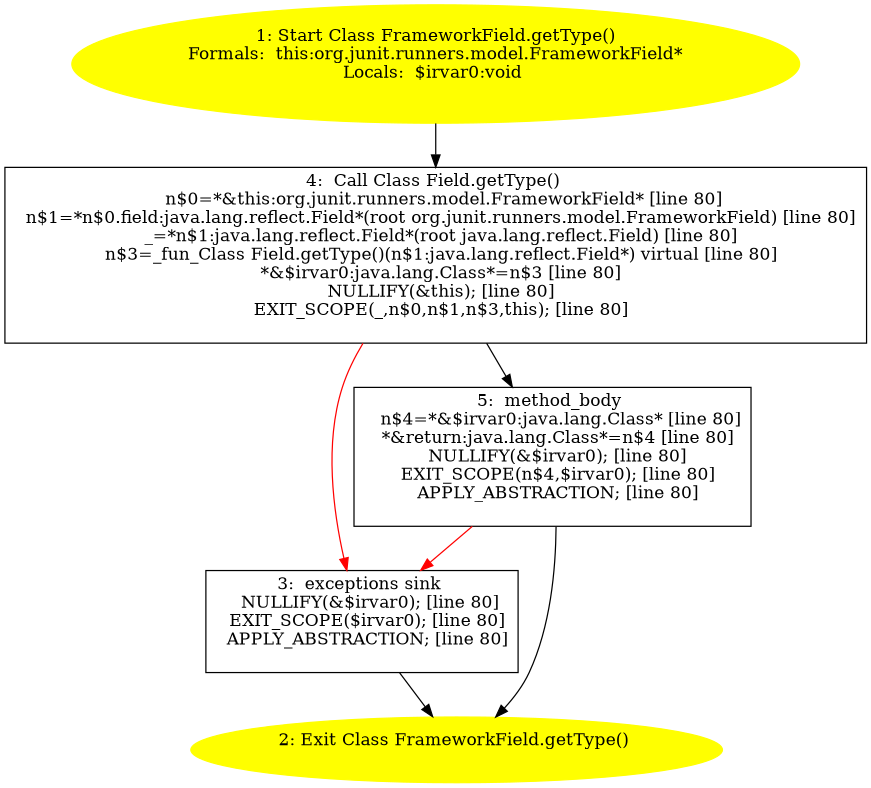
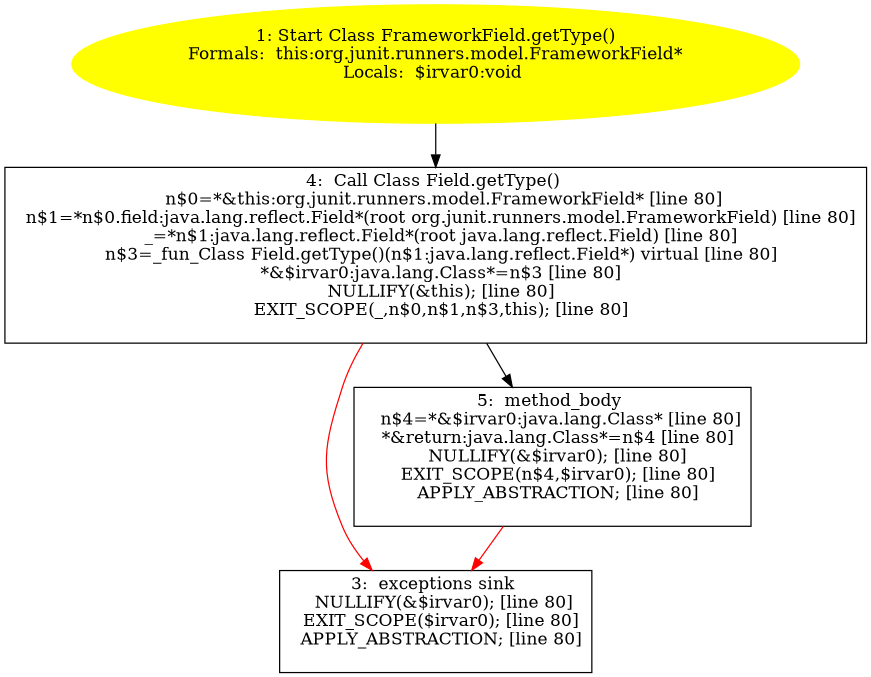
(457, 750) -> none
